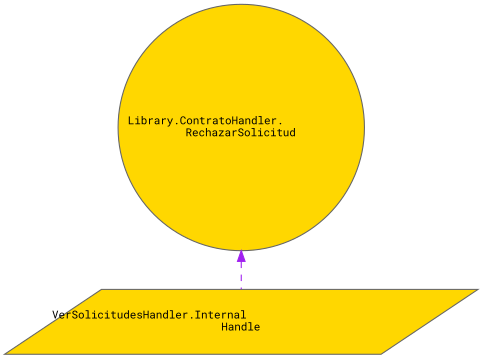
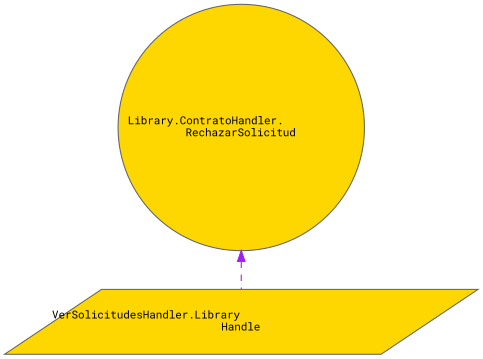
(241, 322) -> (241, 322)
